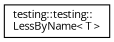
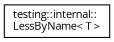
(57, 21) -> (57, 21)
